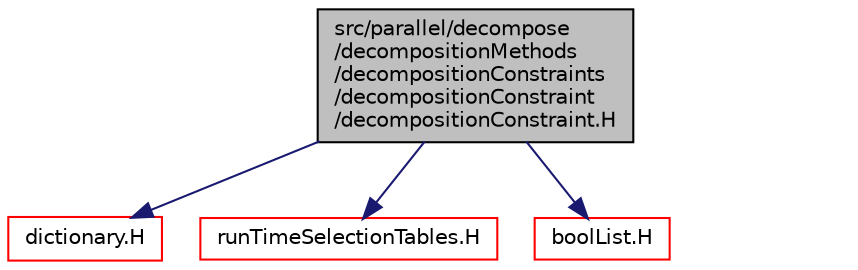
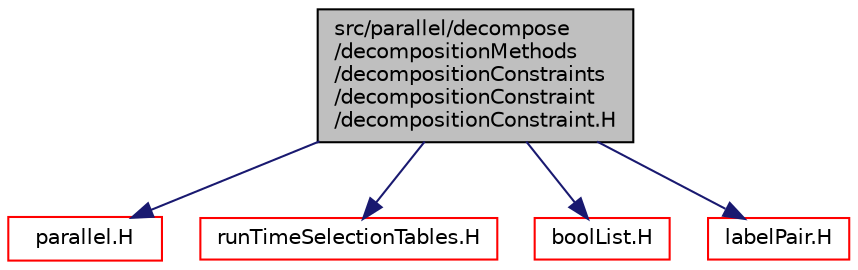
(85, 239) -> (85, 239)
none -> (779, 239)
